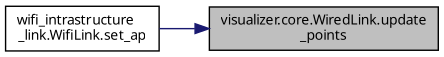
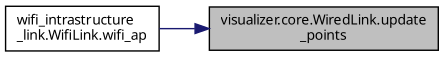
(82, 29) -> (82, 29)
